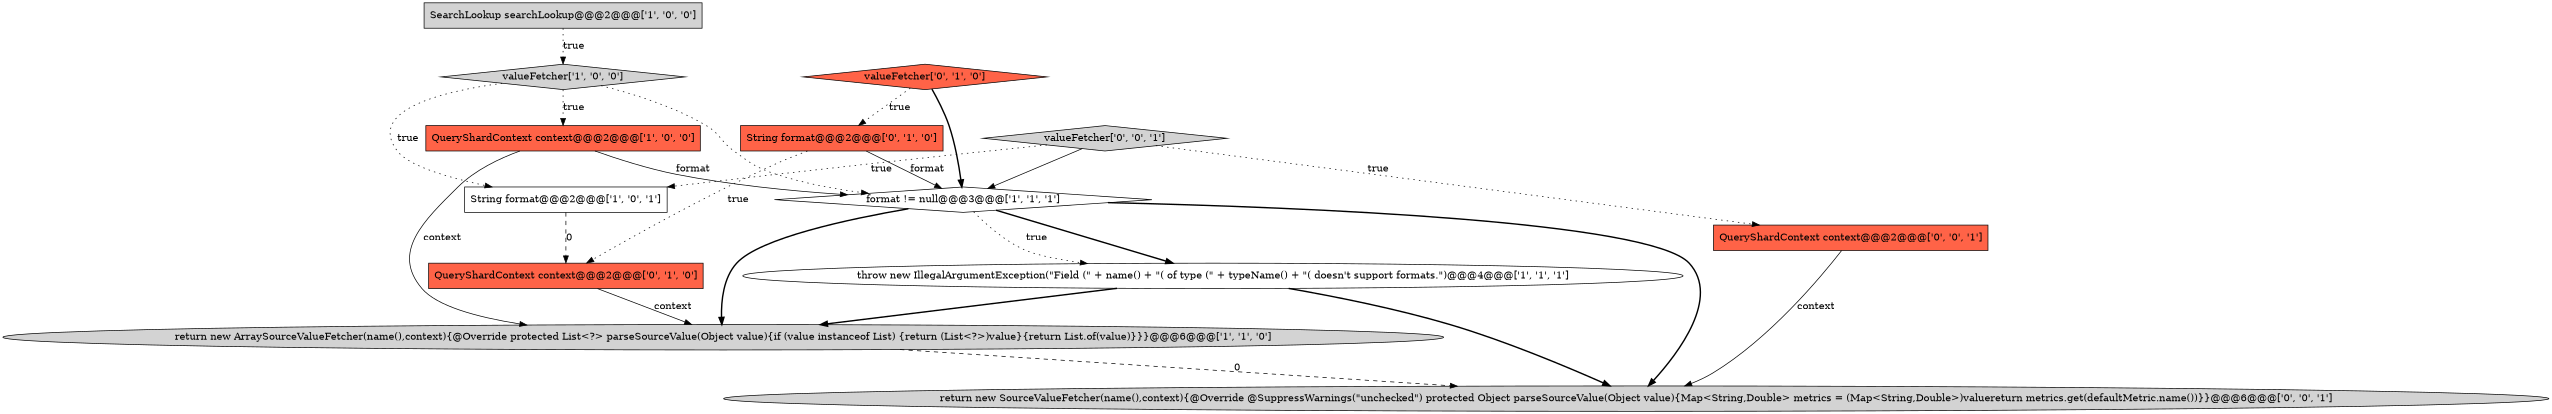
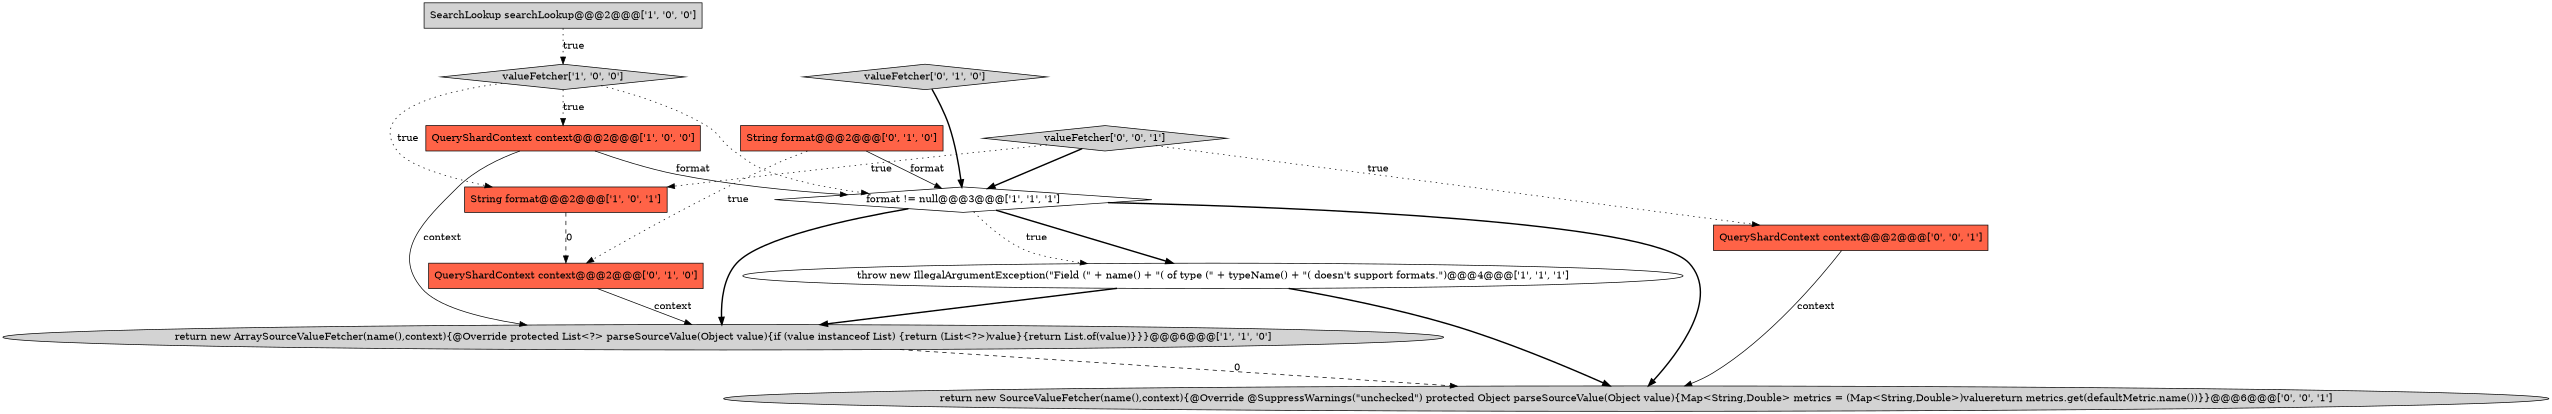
(925, 77) -> (925, 77)
(887, 105) -> none
(1038, 167) -> (1038, 167)
(566, 200) -> (566, 200)
